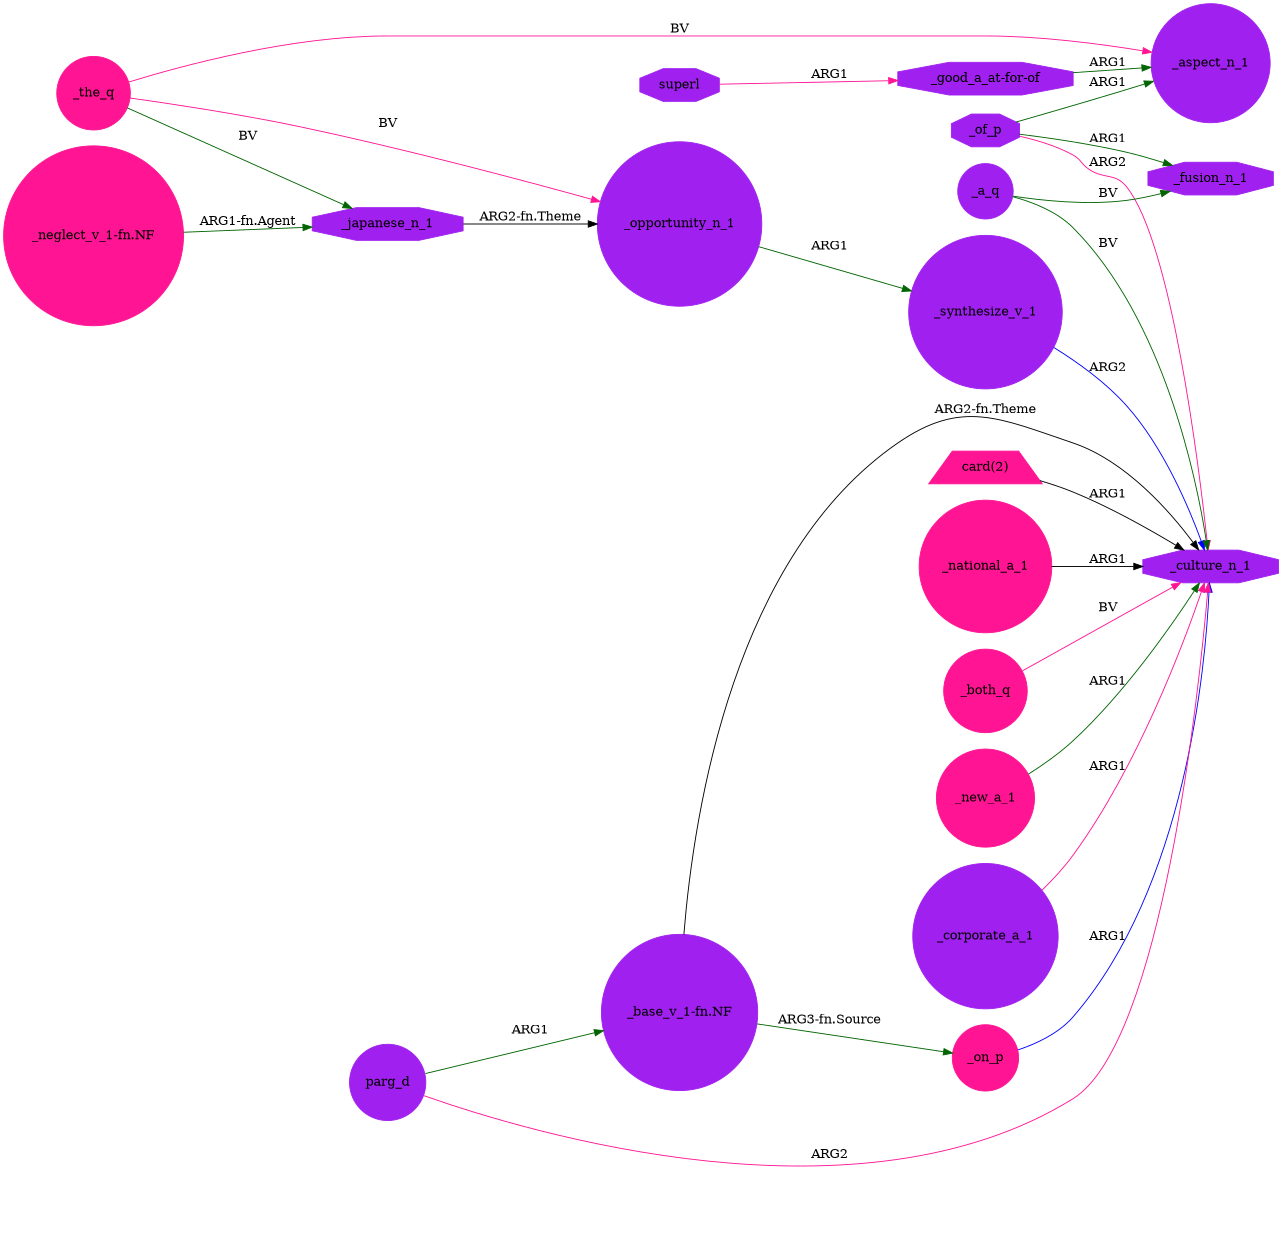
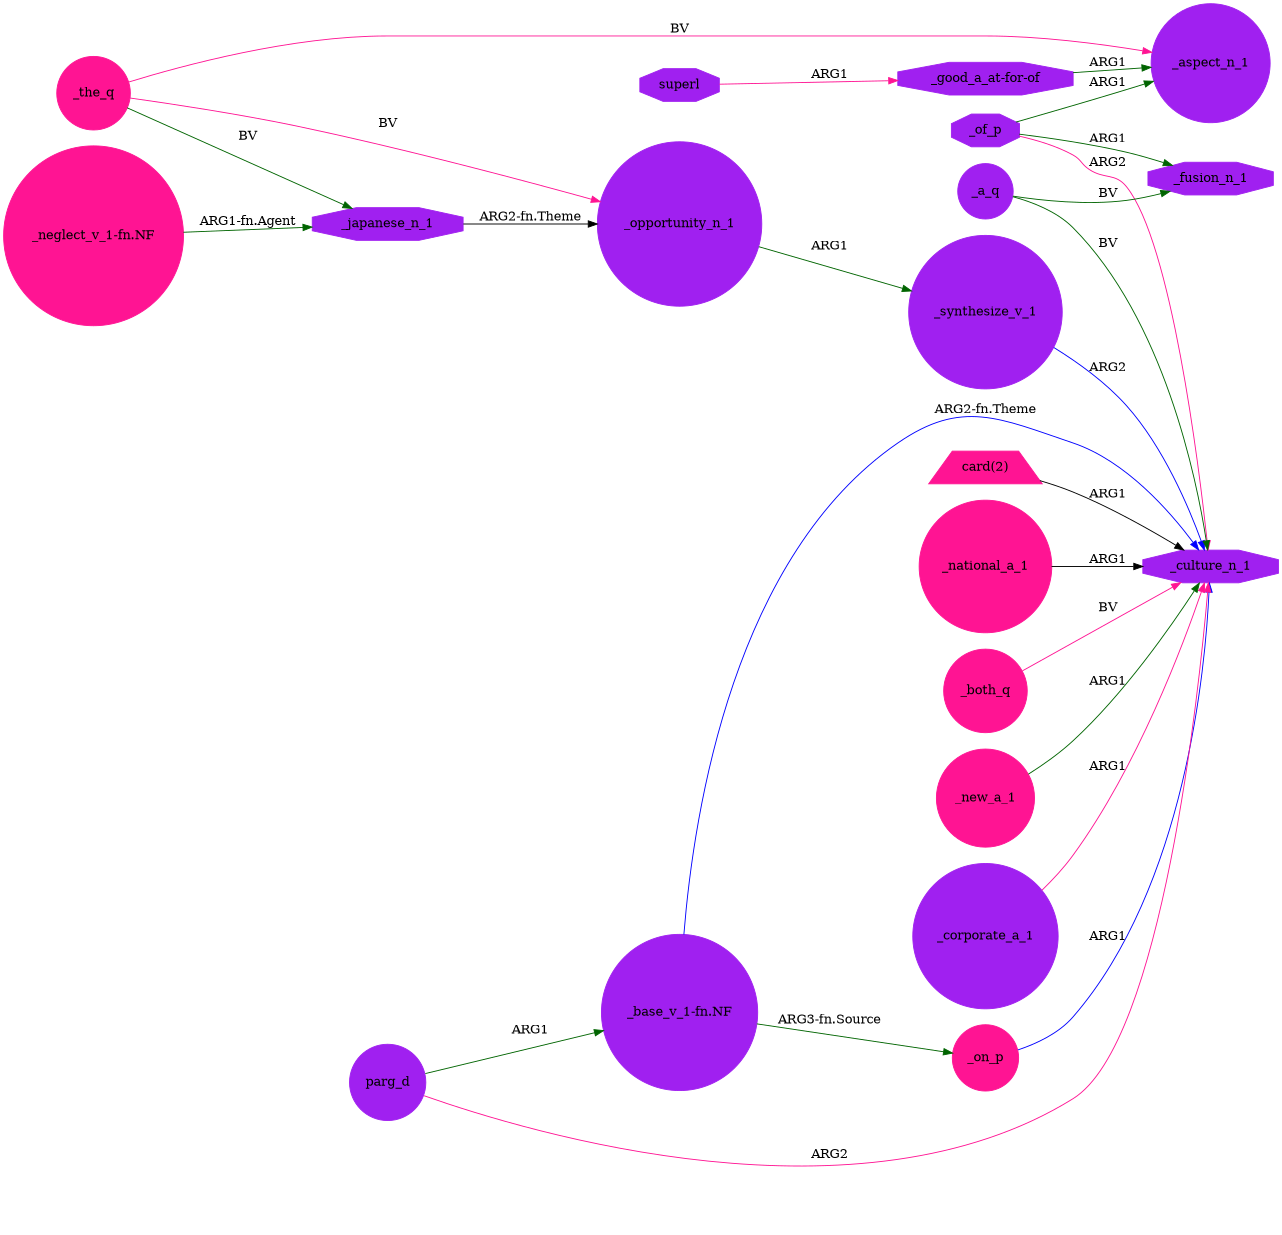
(823, 516) -> (823, 516)
